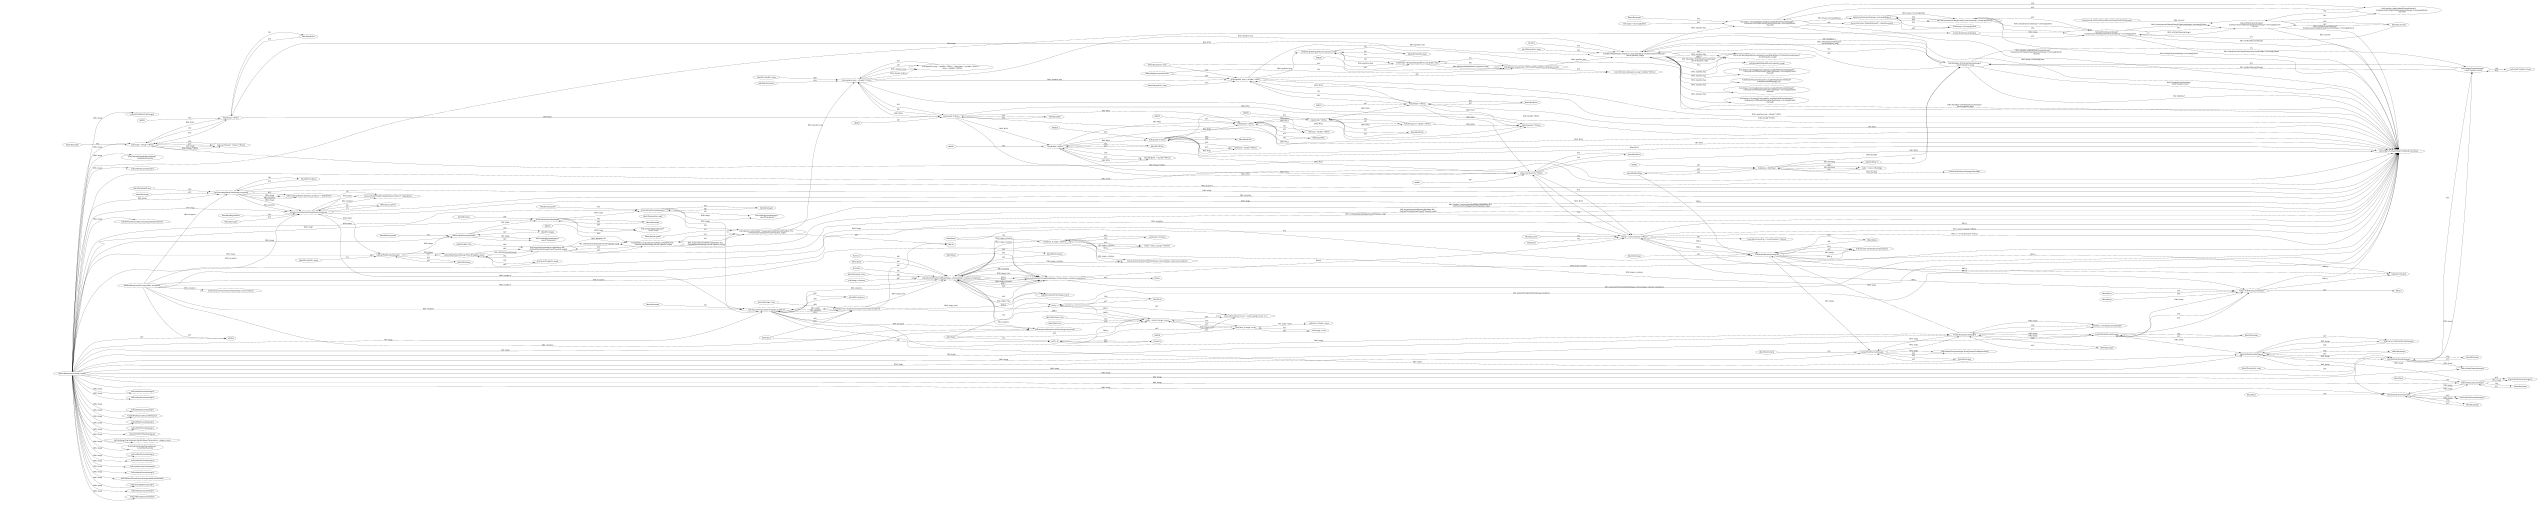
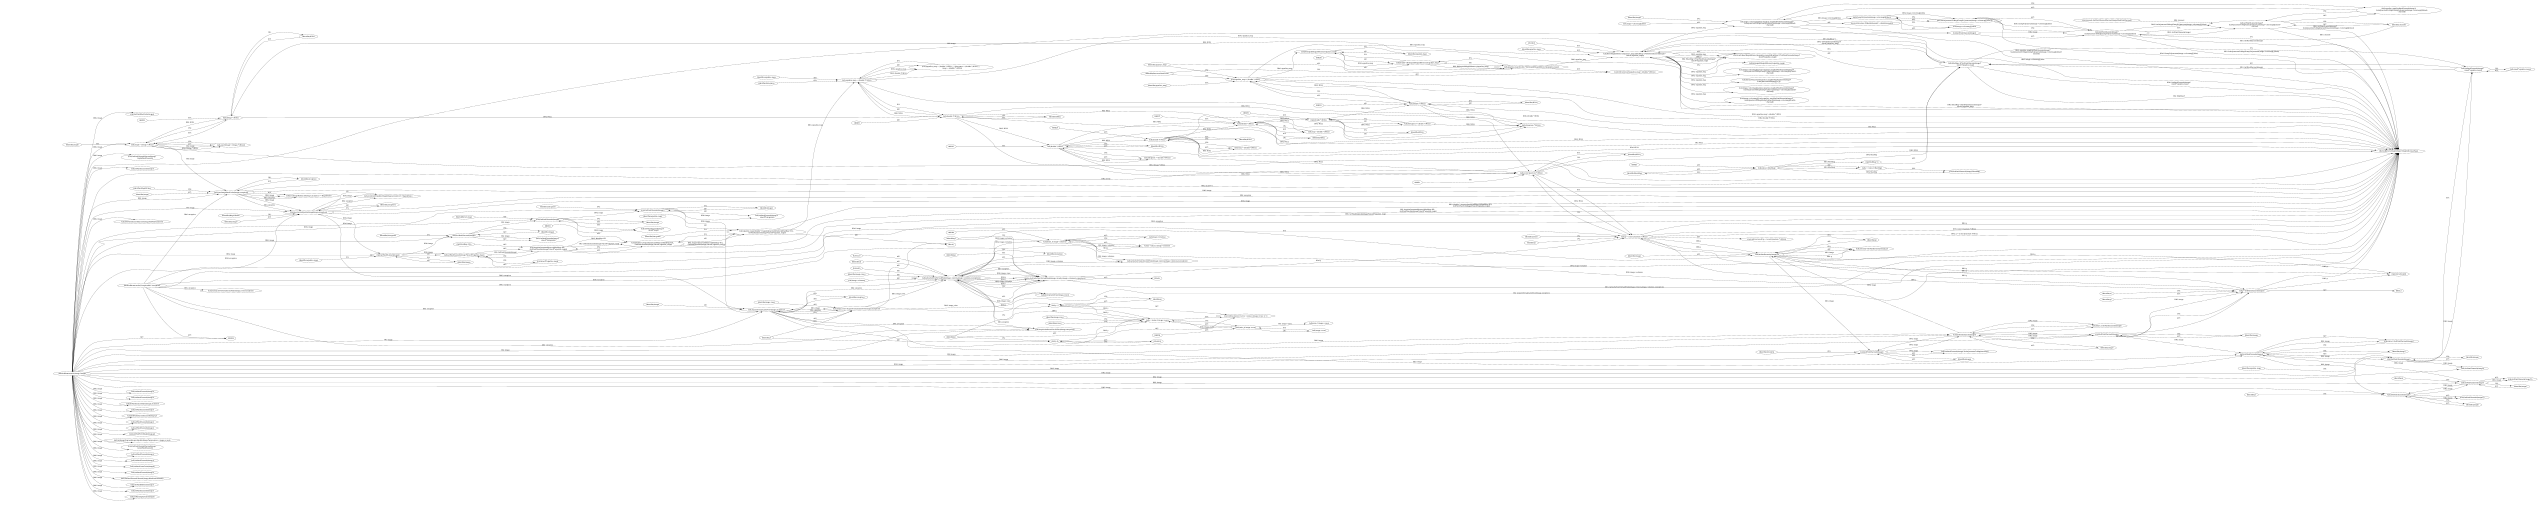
(1051, 80) -> none
none -> (190, 168)
(1819, 171) -> (1915, 170)
(1697, 214) -> (2006, 280)
(464, 217) -> (464, 217)
none -> (951, 233)
none -> (142, 404)
